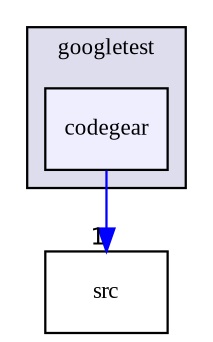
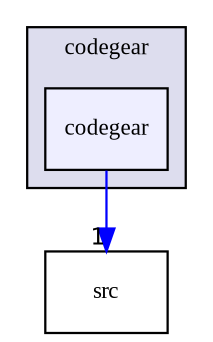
(106, 49) -> (106, 49)
